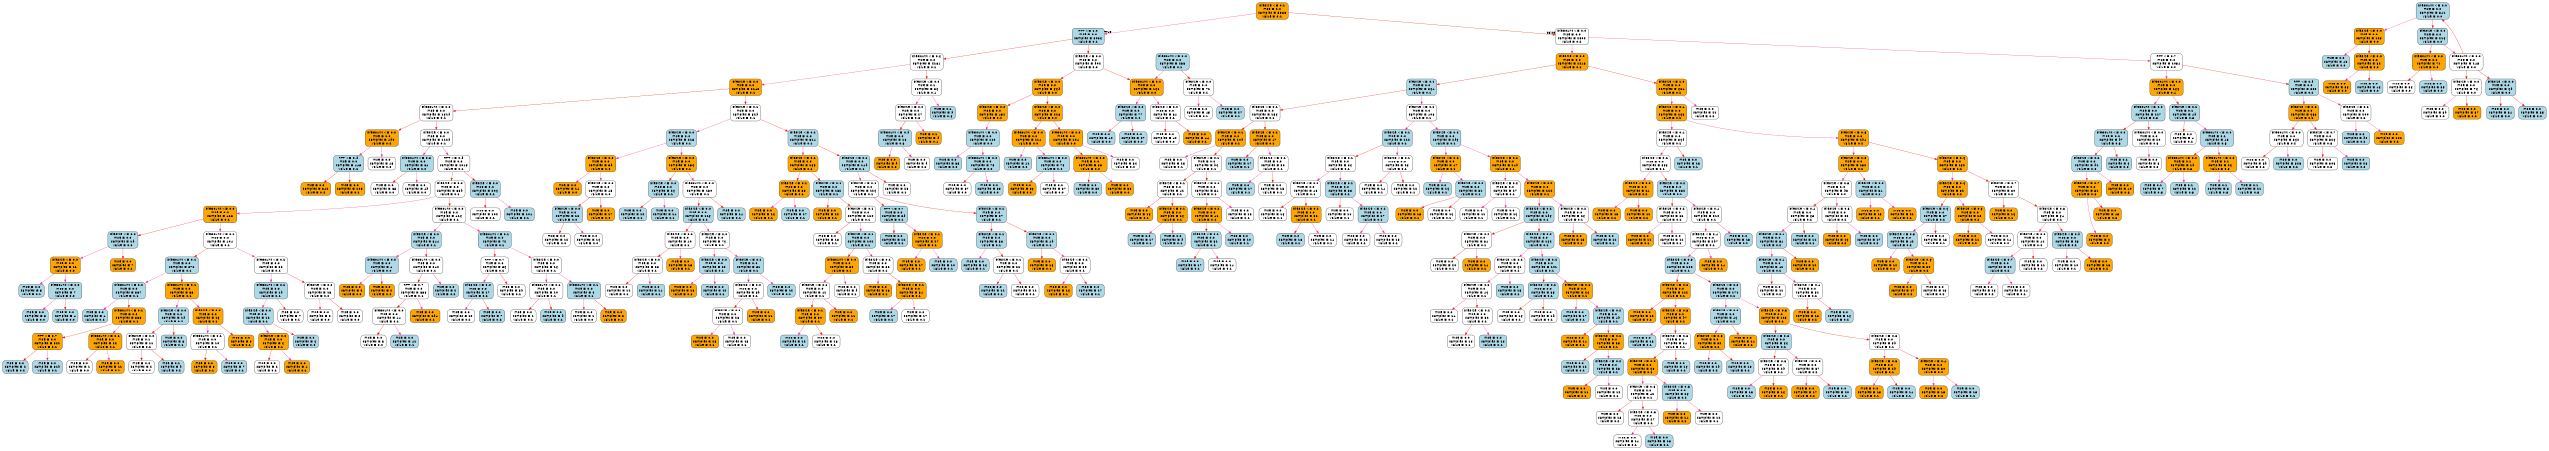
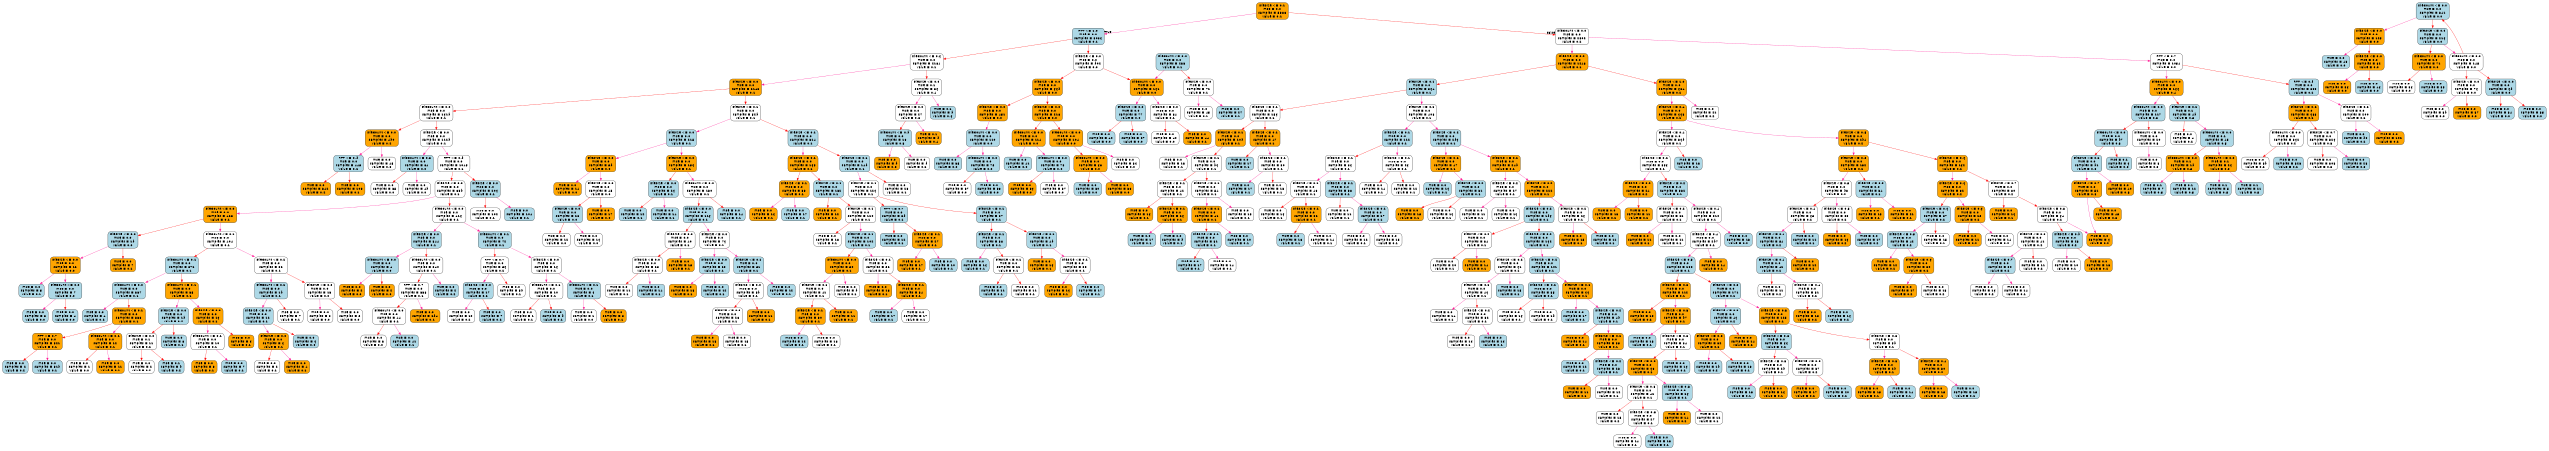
(2043, 226) -> (2076, 227)
